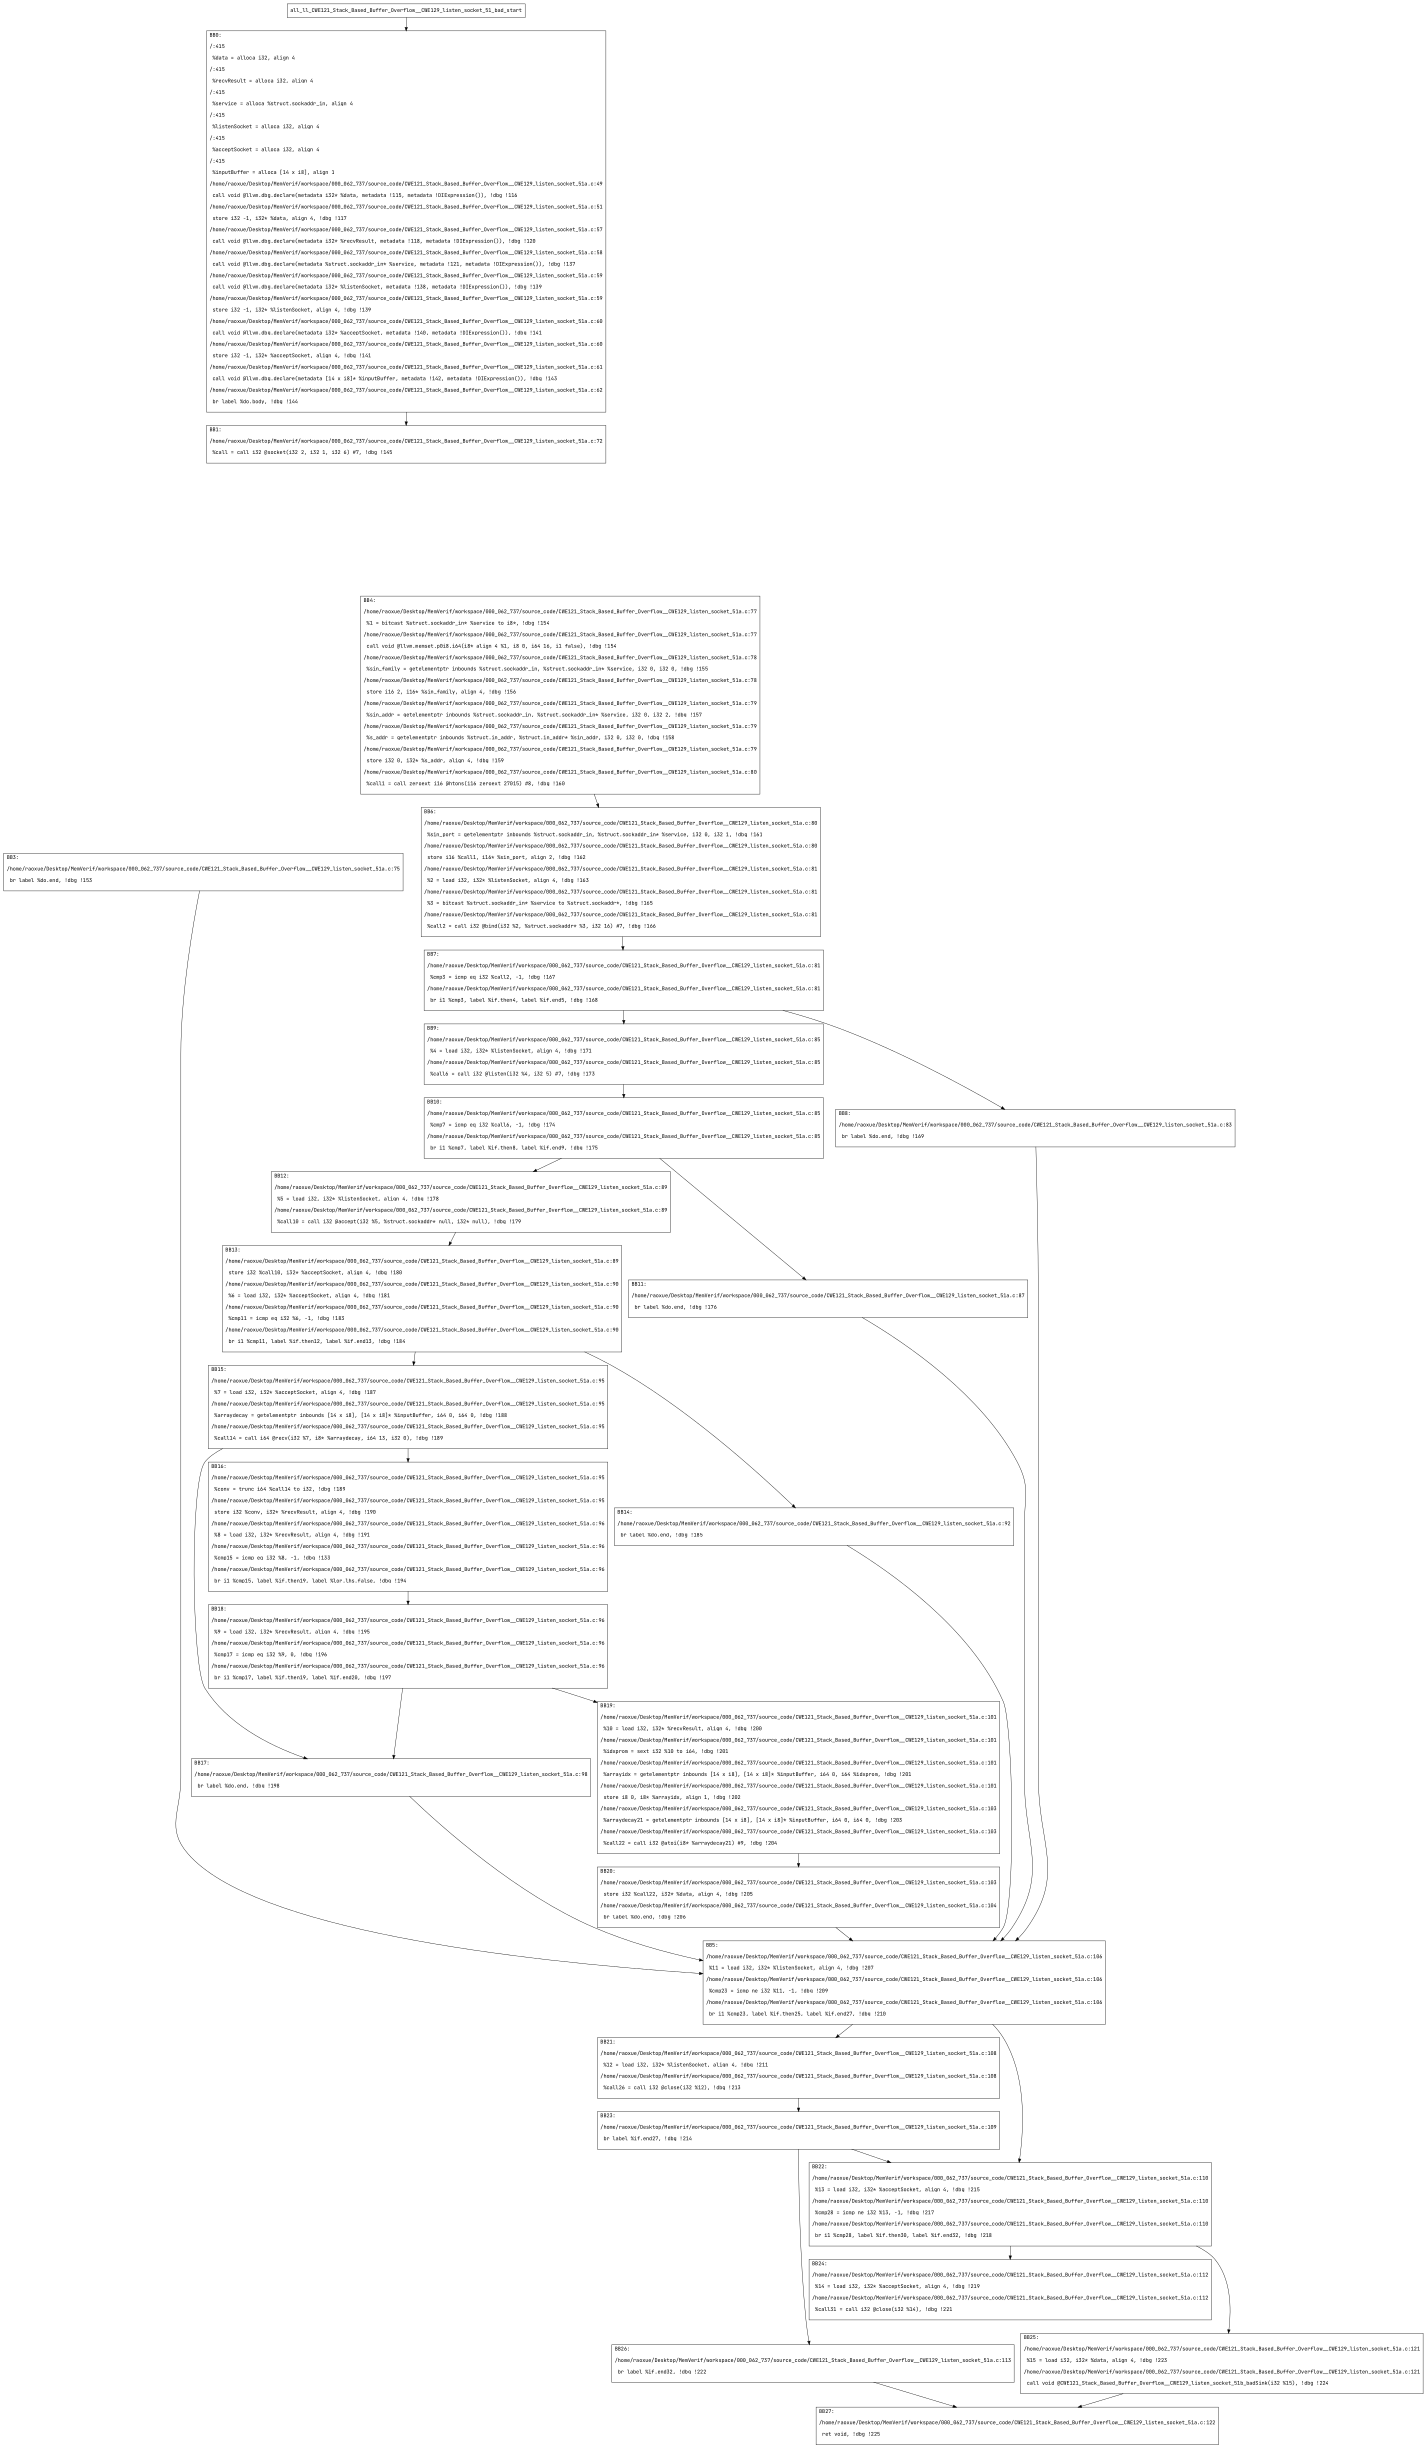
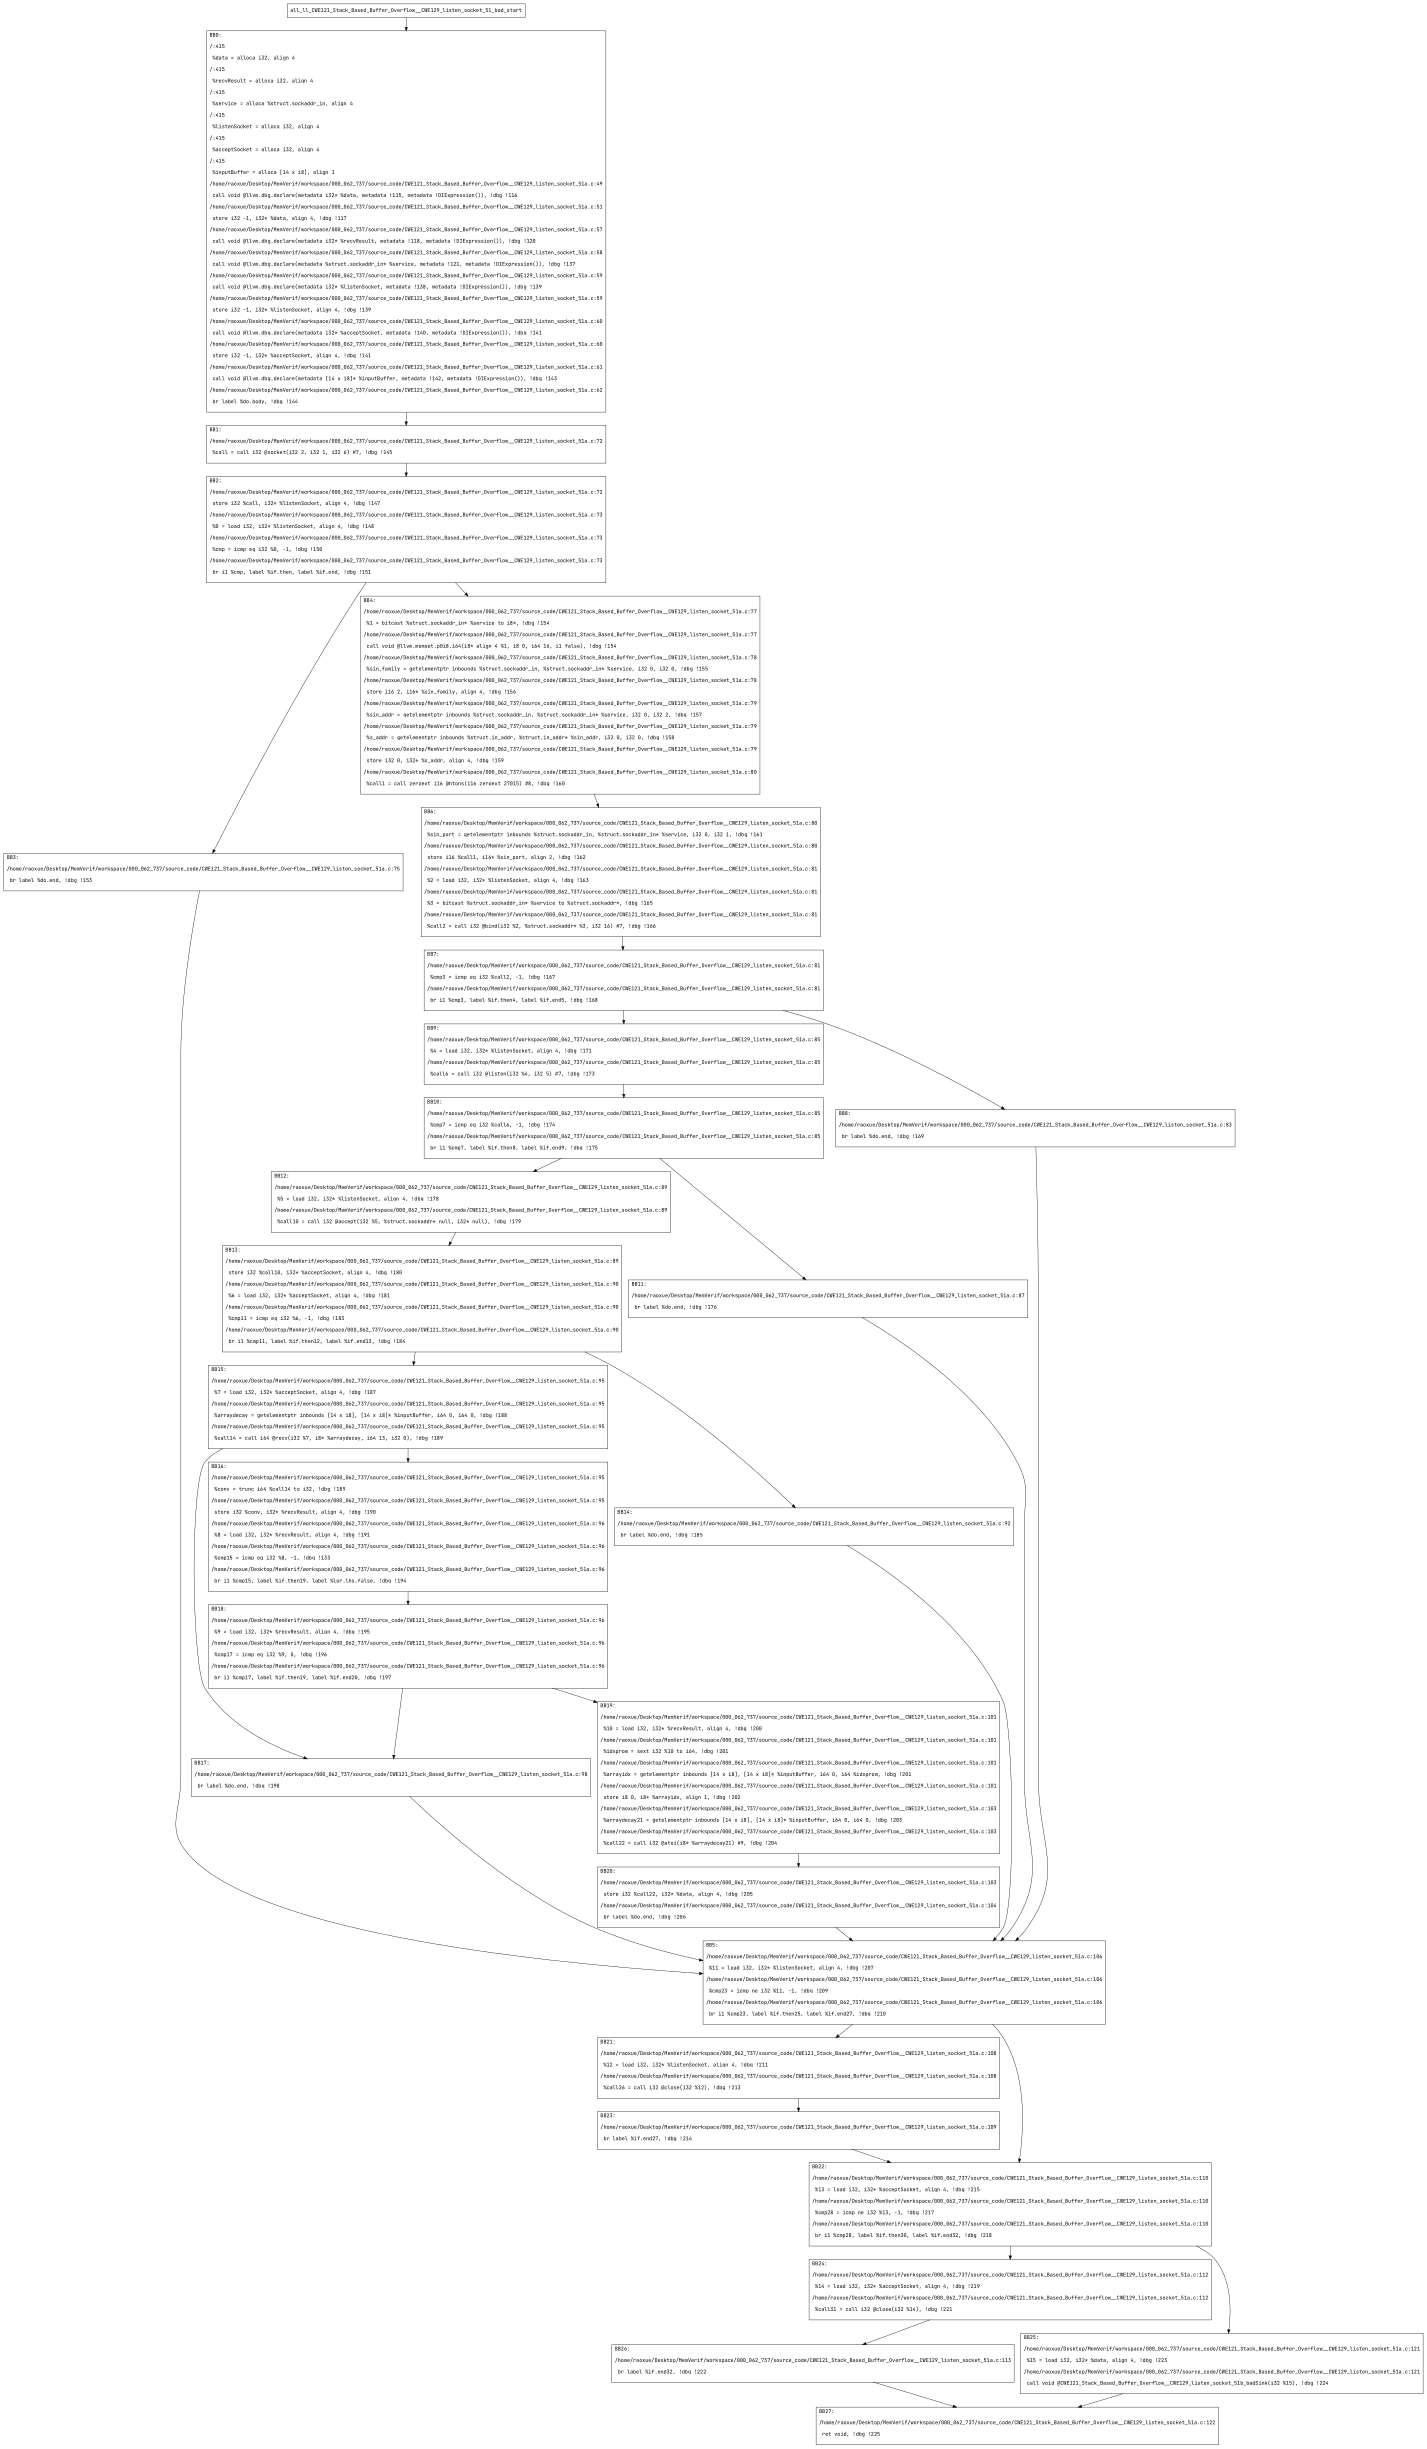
none -> (406, 530)
(801, 2245) -> (898, 2332)
